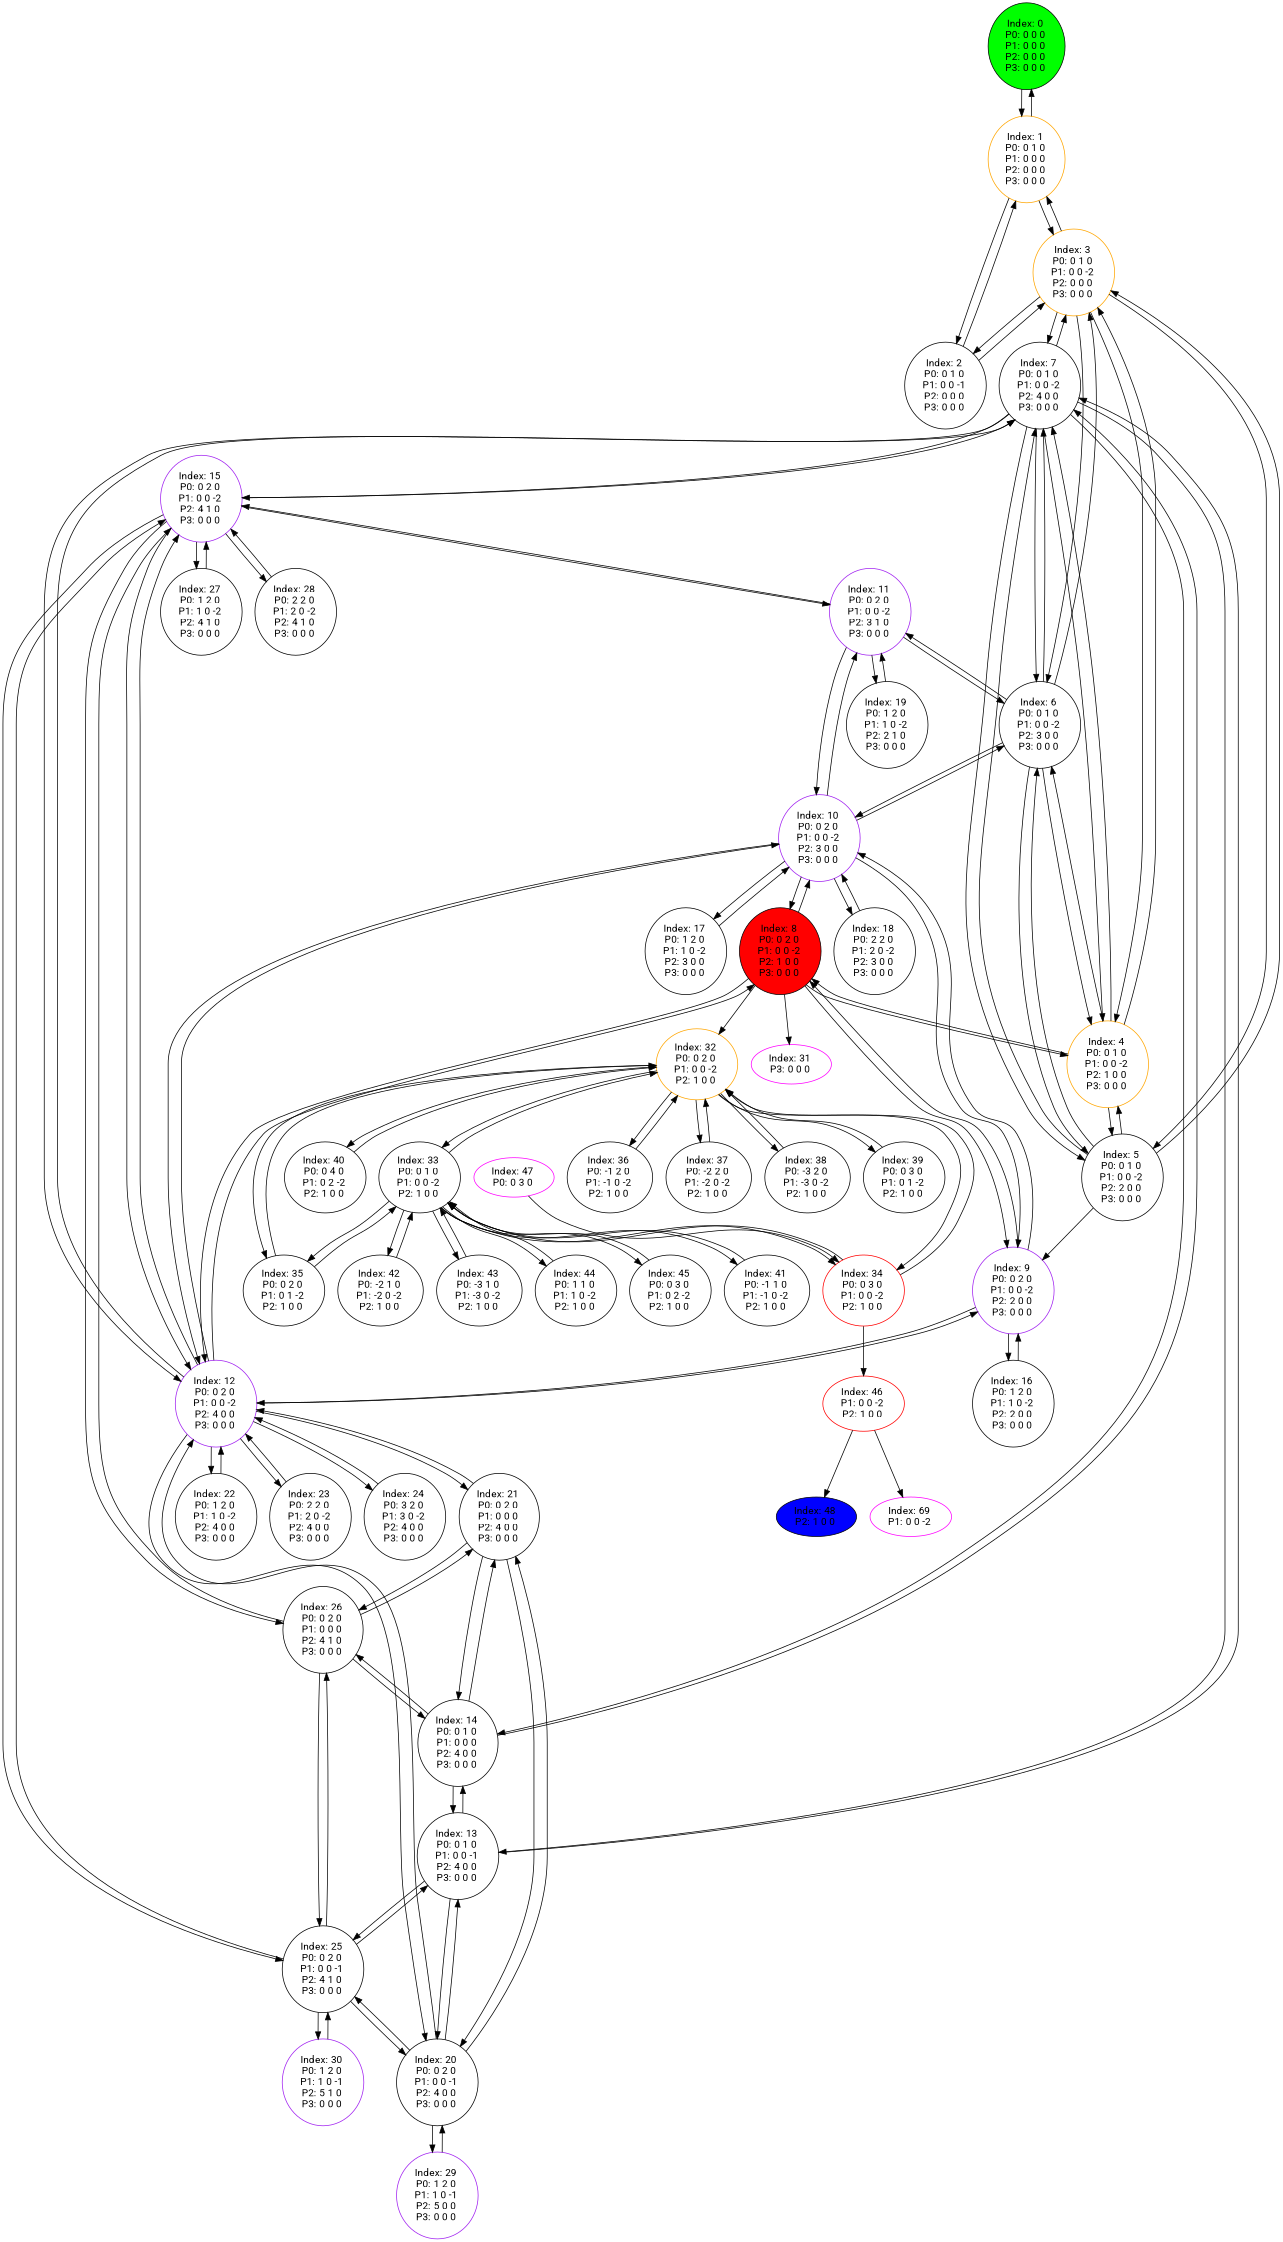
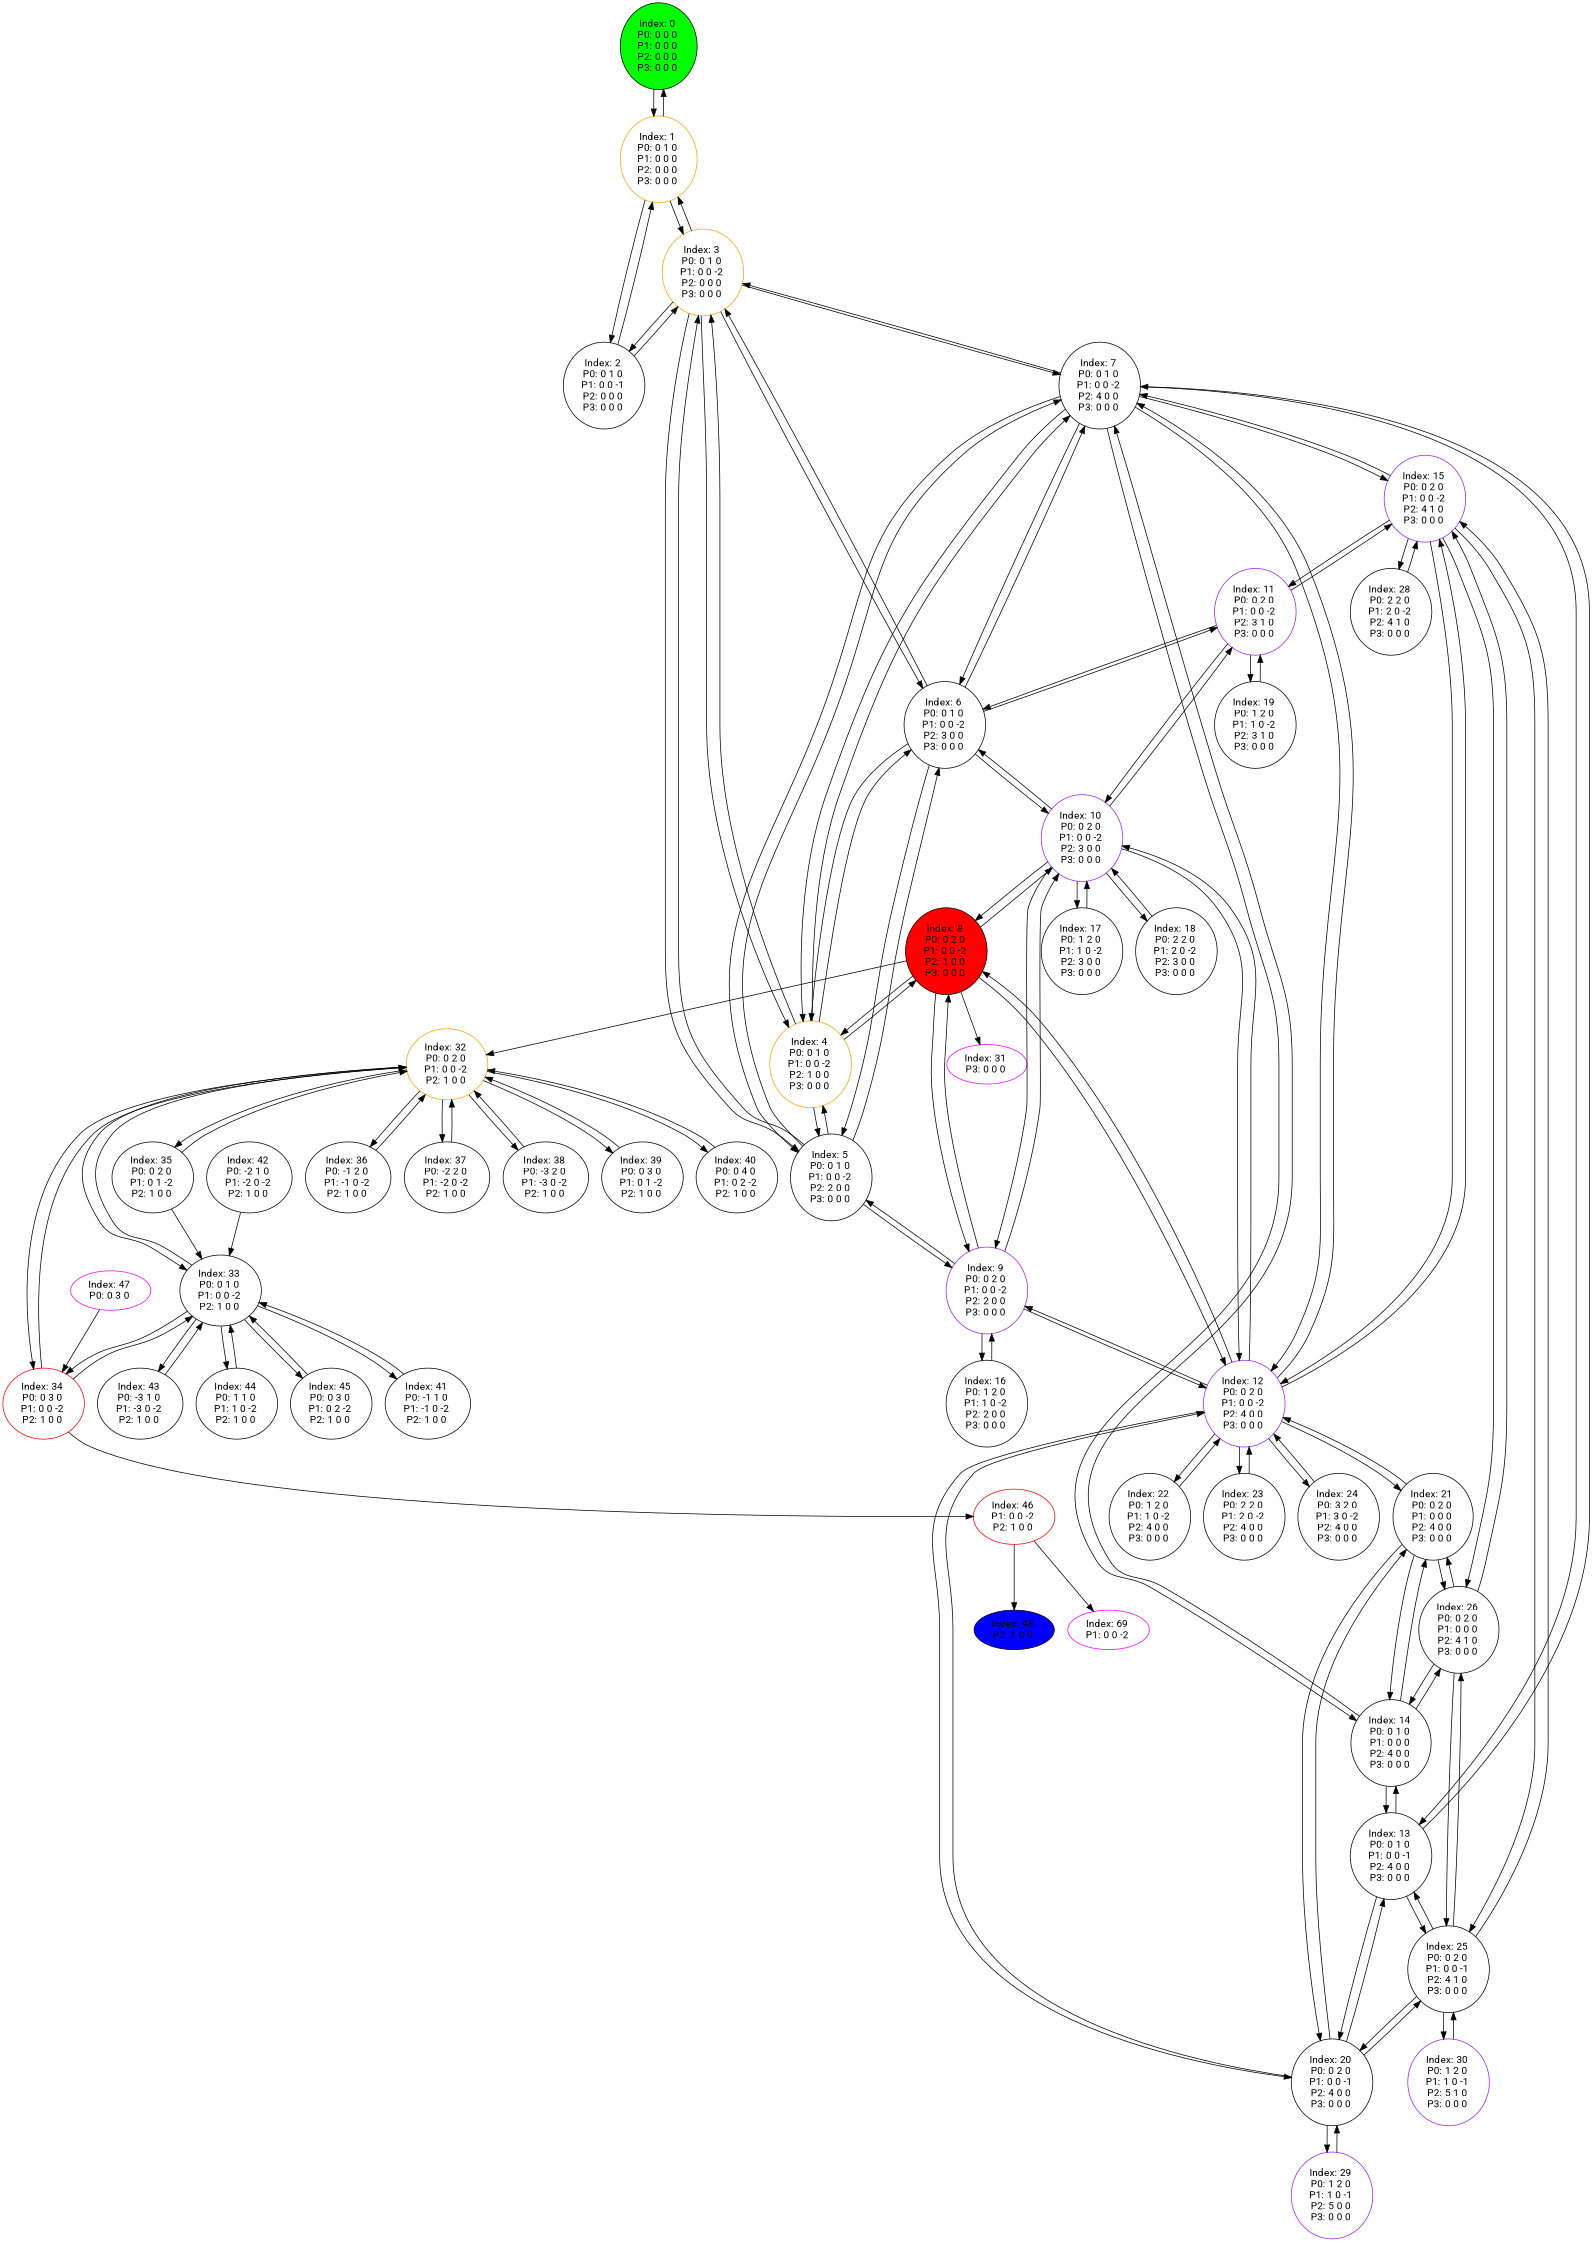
(201, 612) -> none
(887, 725) -> (1255, 725)
(397, 1229) -> none
(352, 1230) -> none
none -> (914, 1234)
